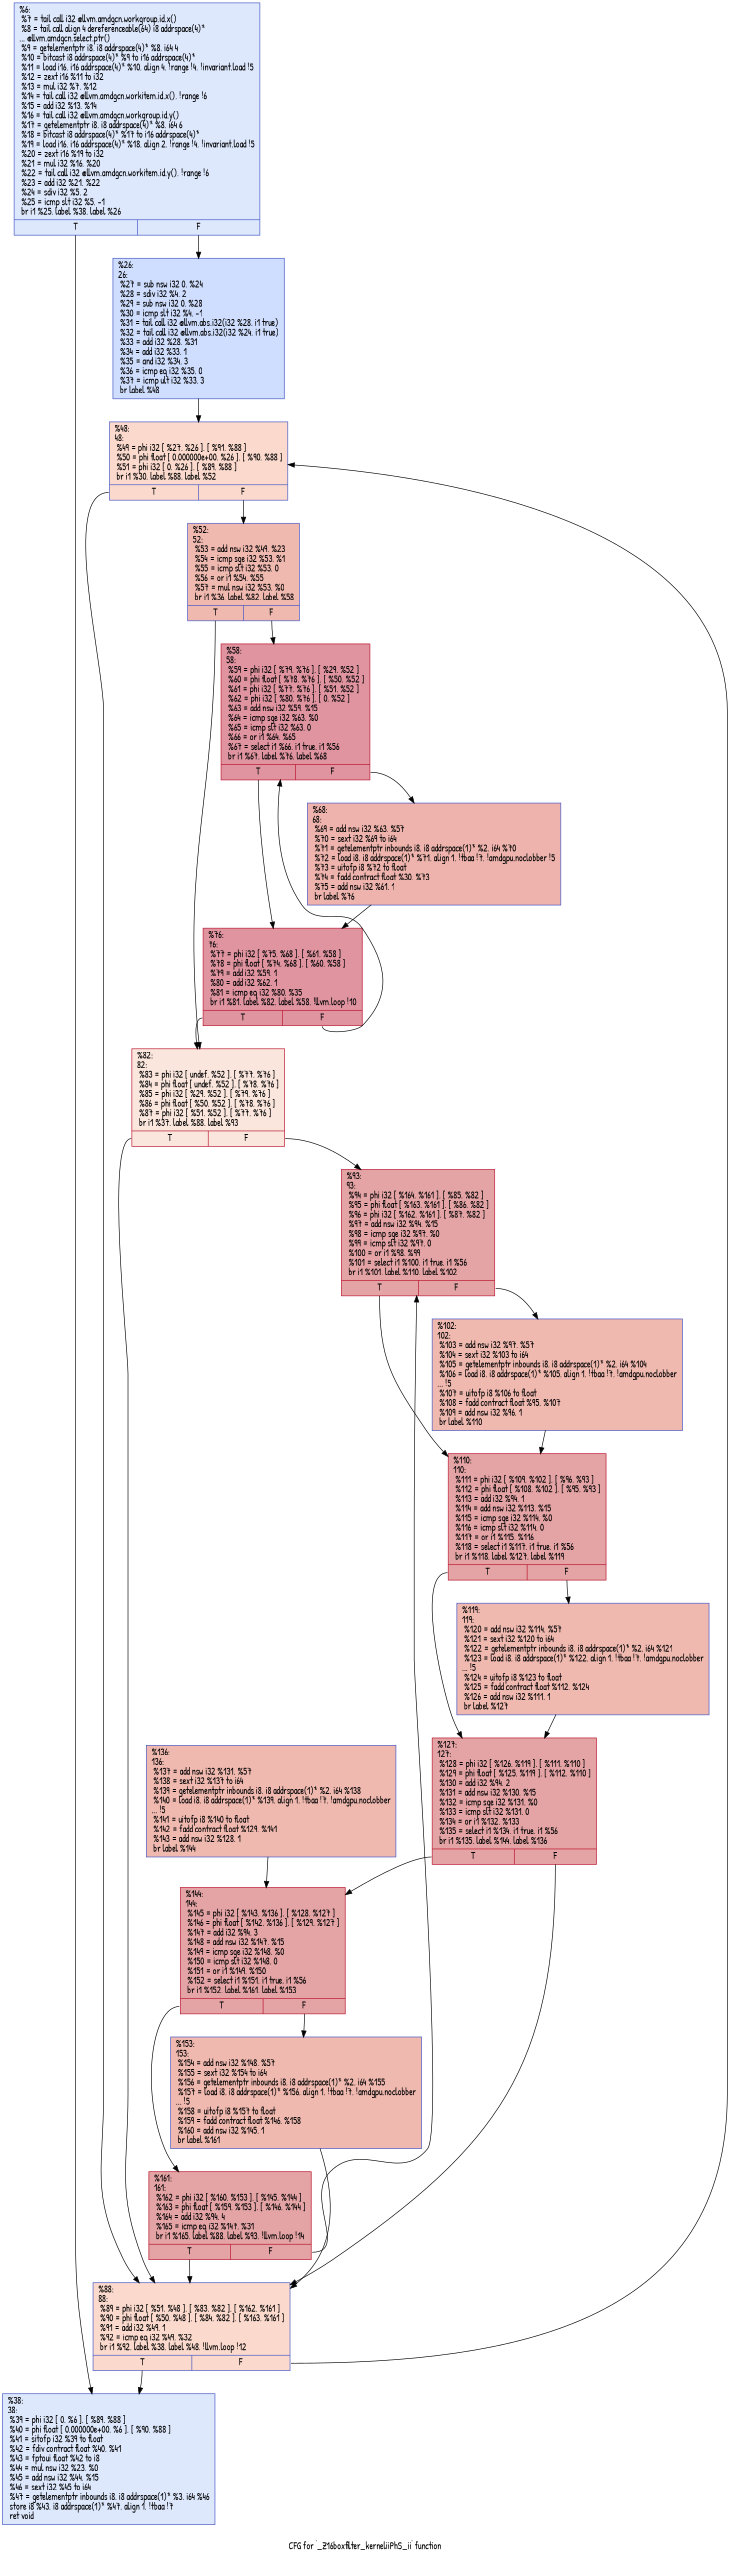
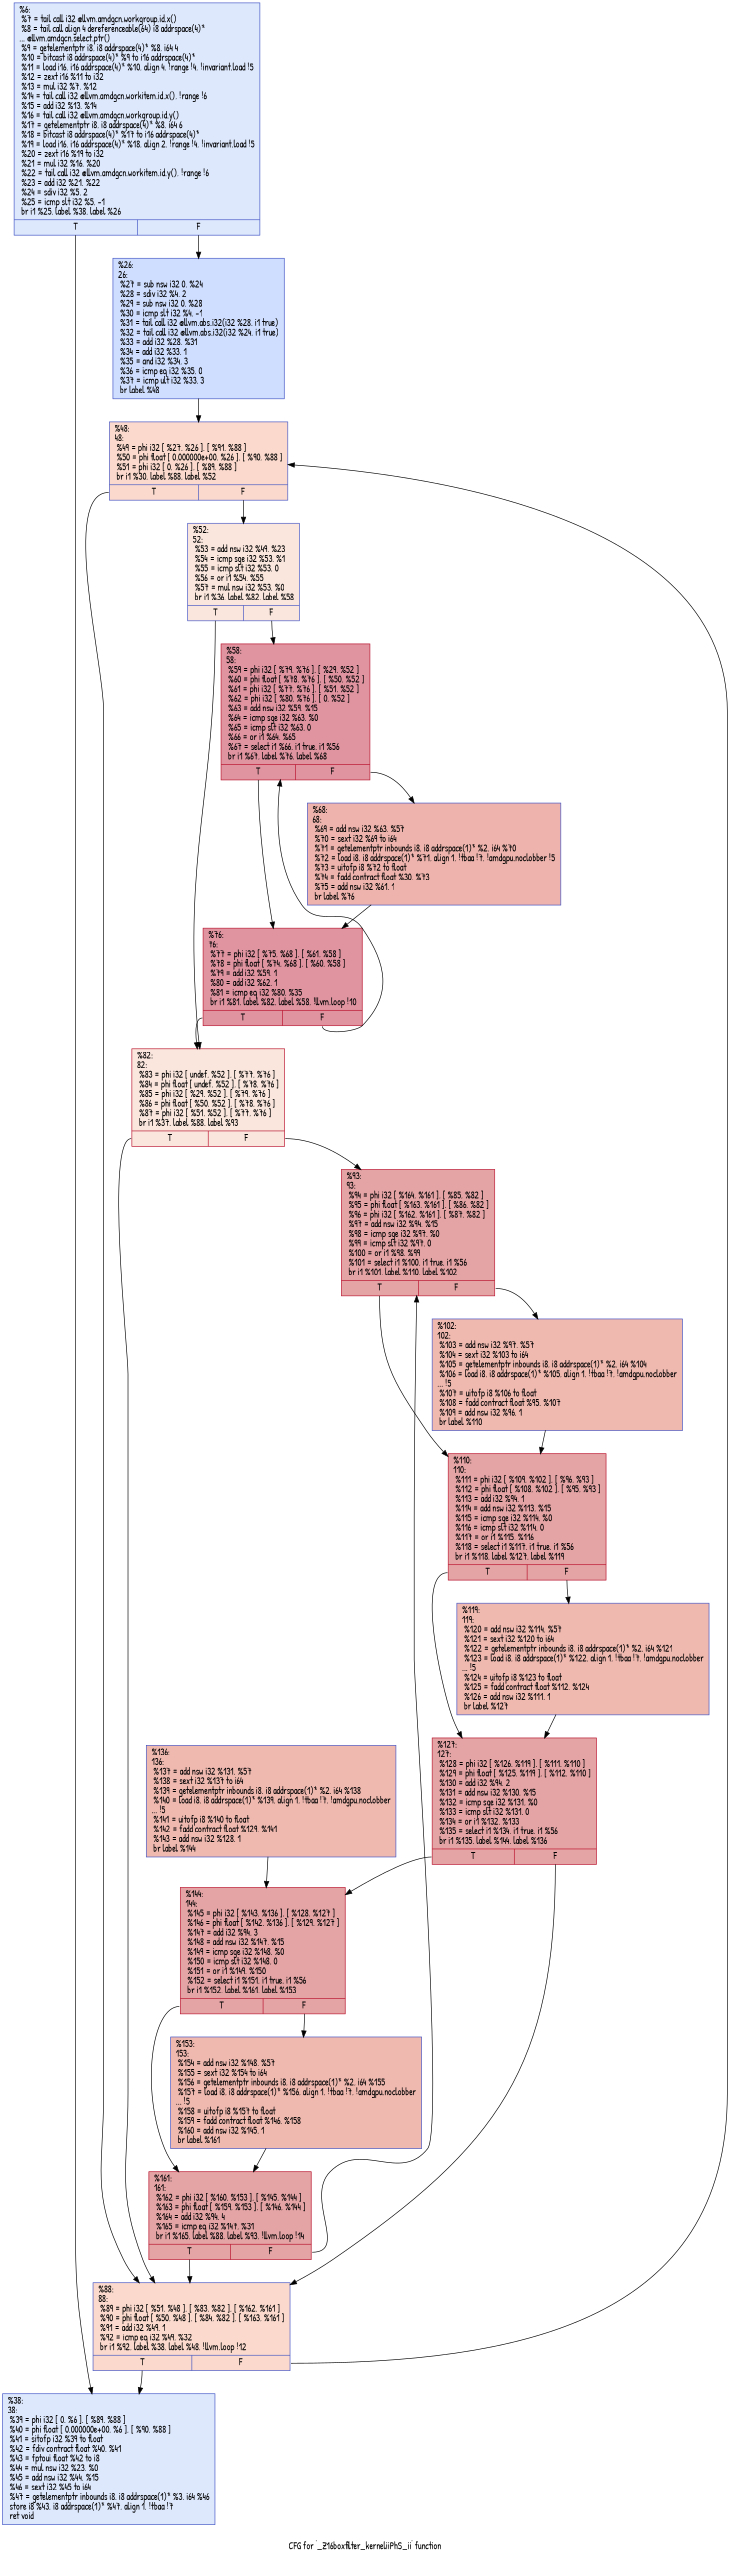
(244, 572) -> (244, 572)
(329, 2221) -> (261, 2157)
